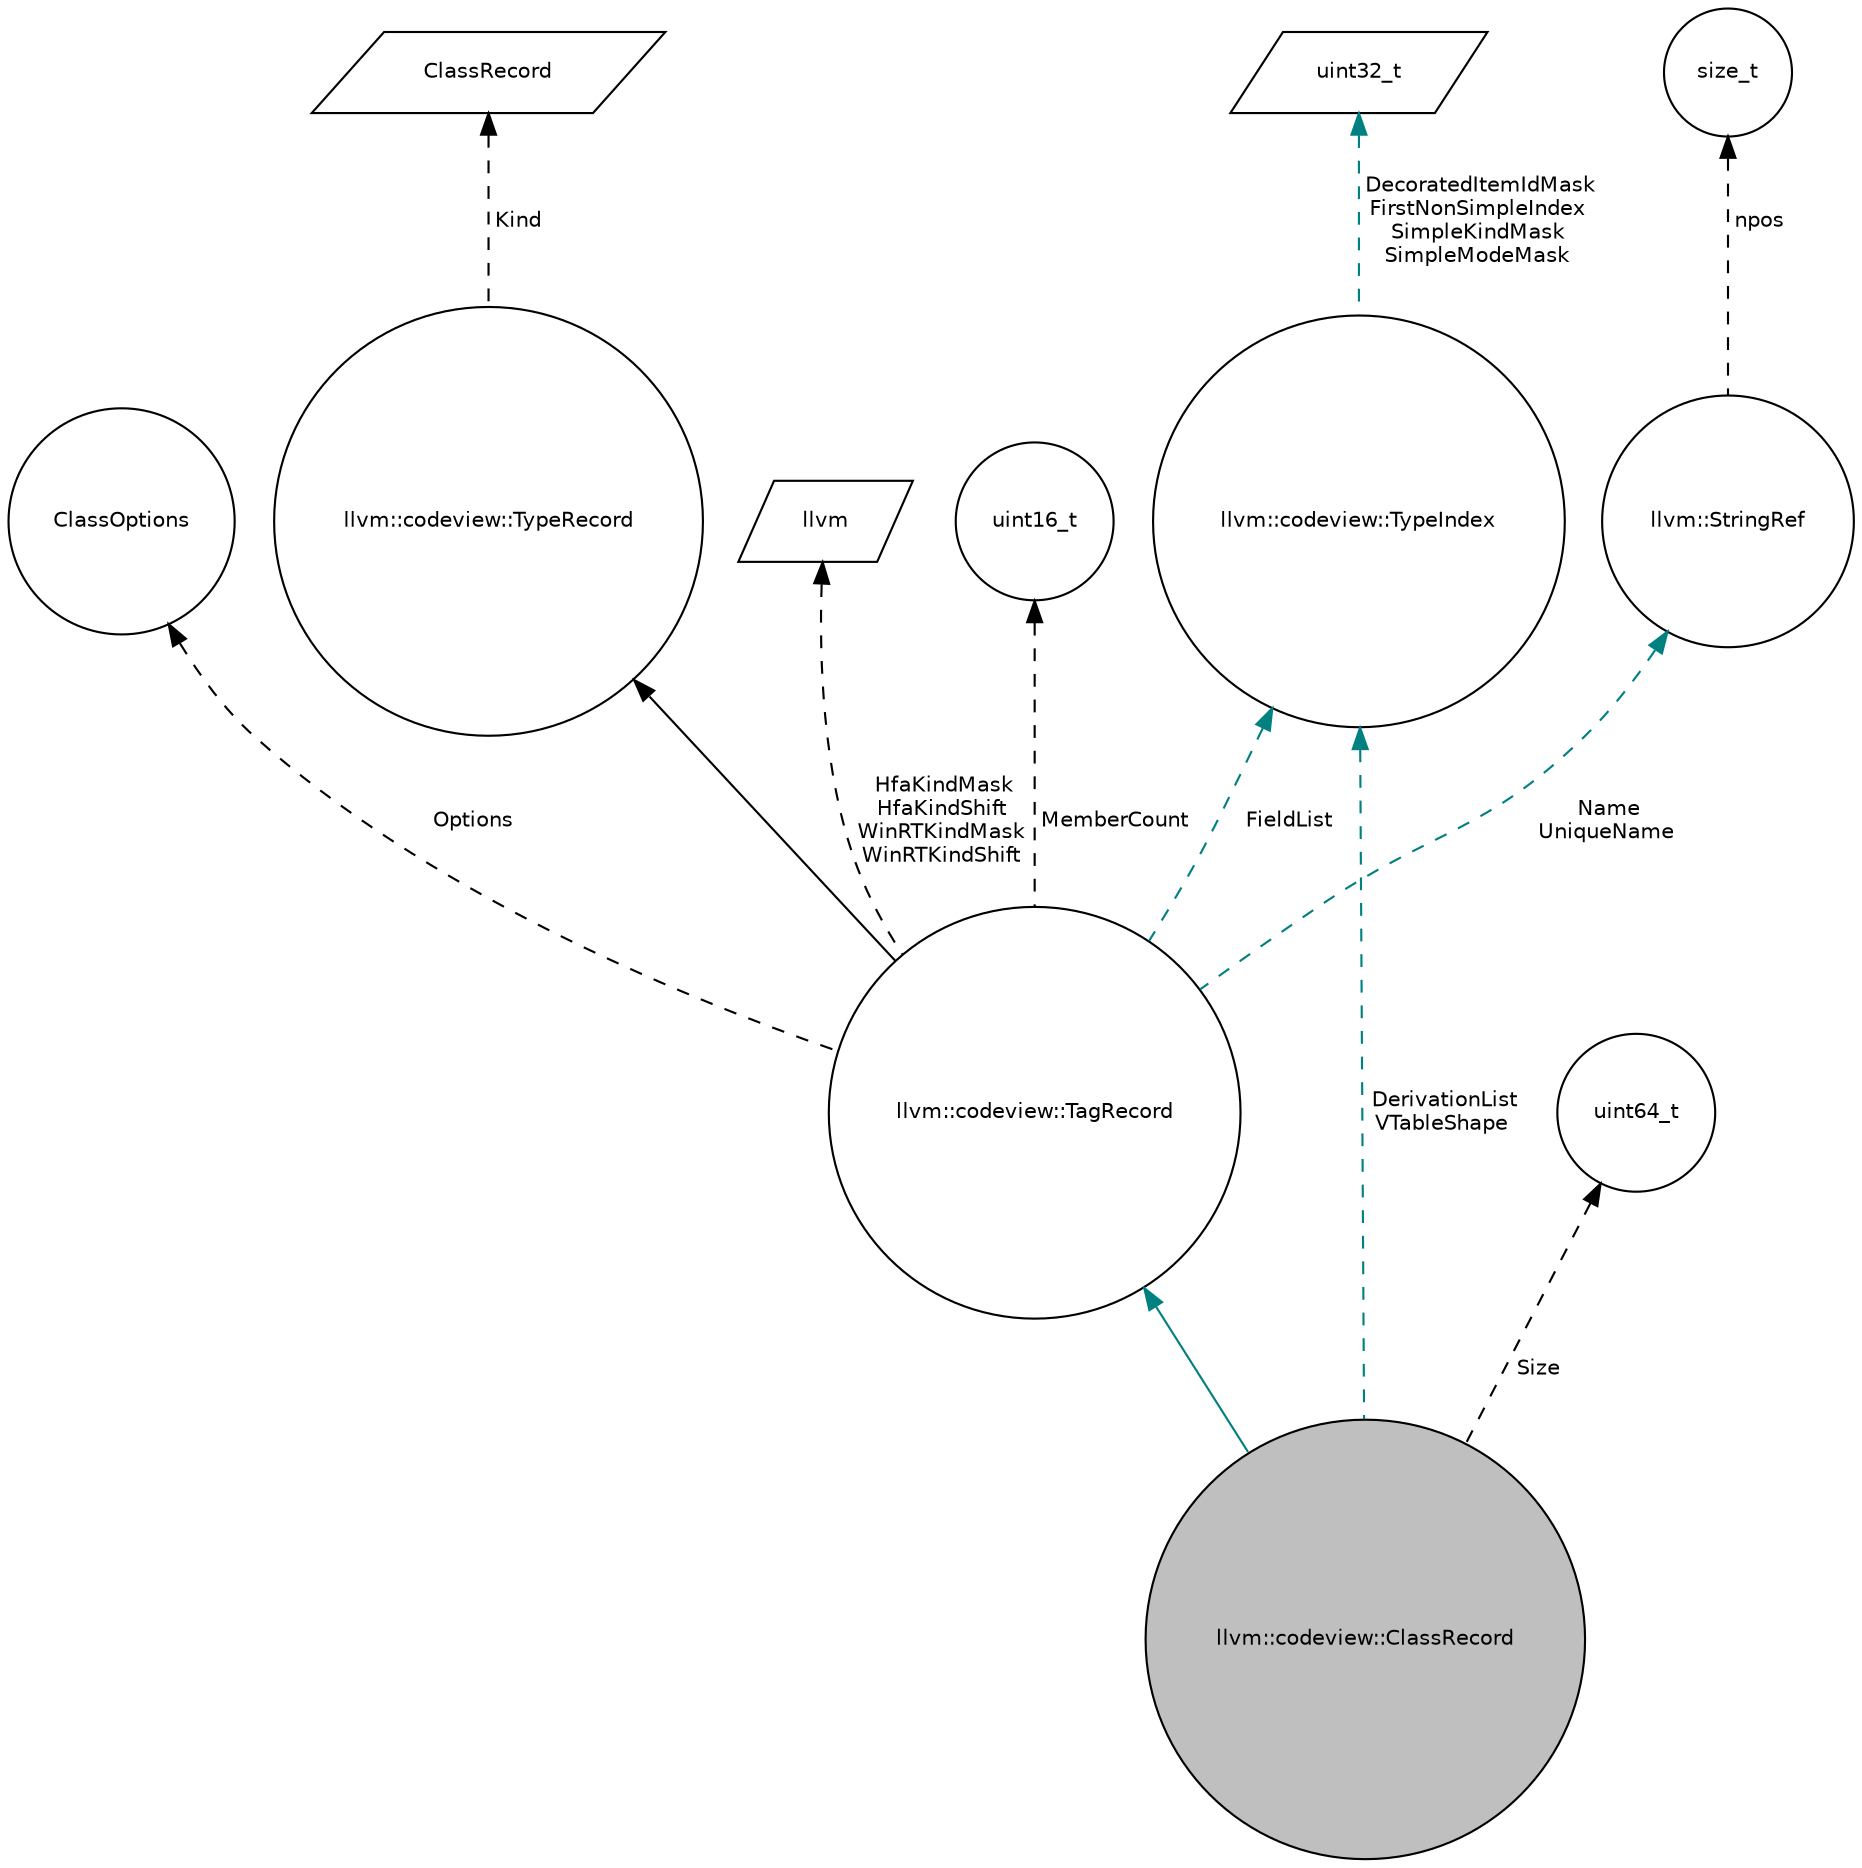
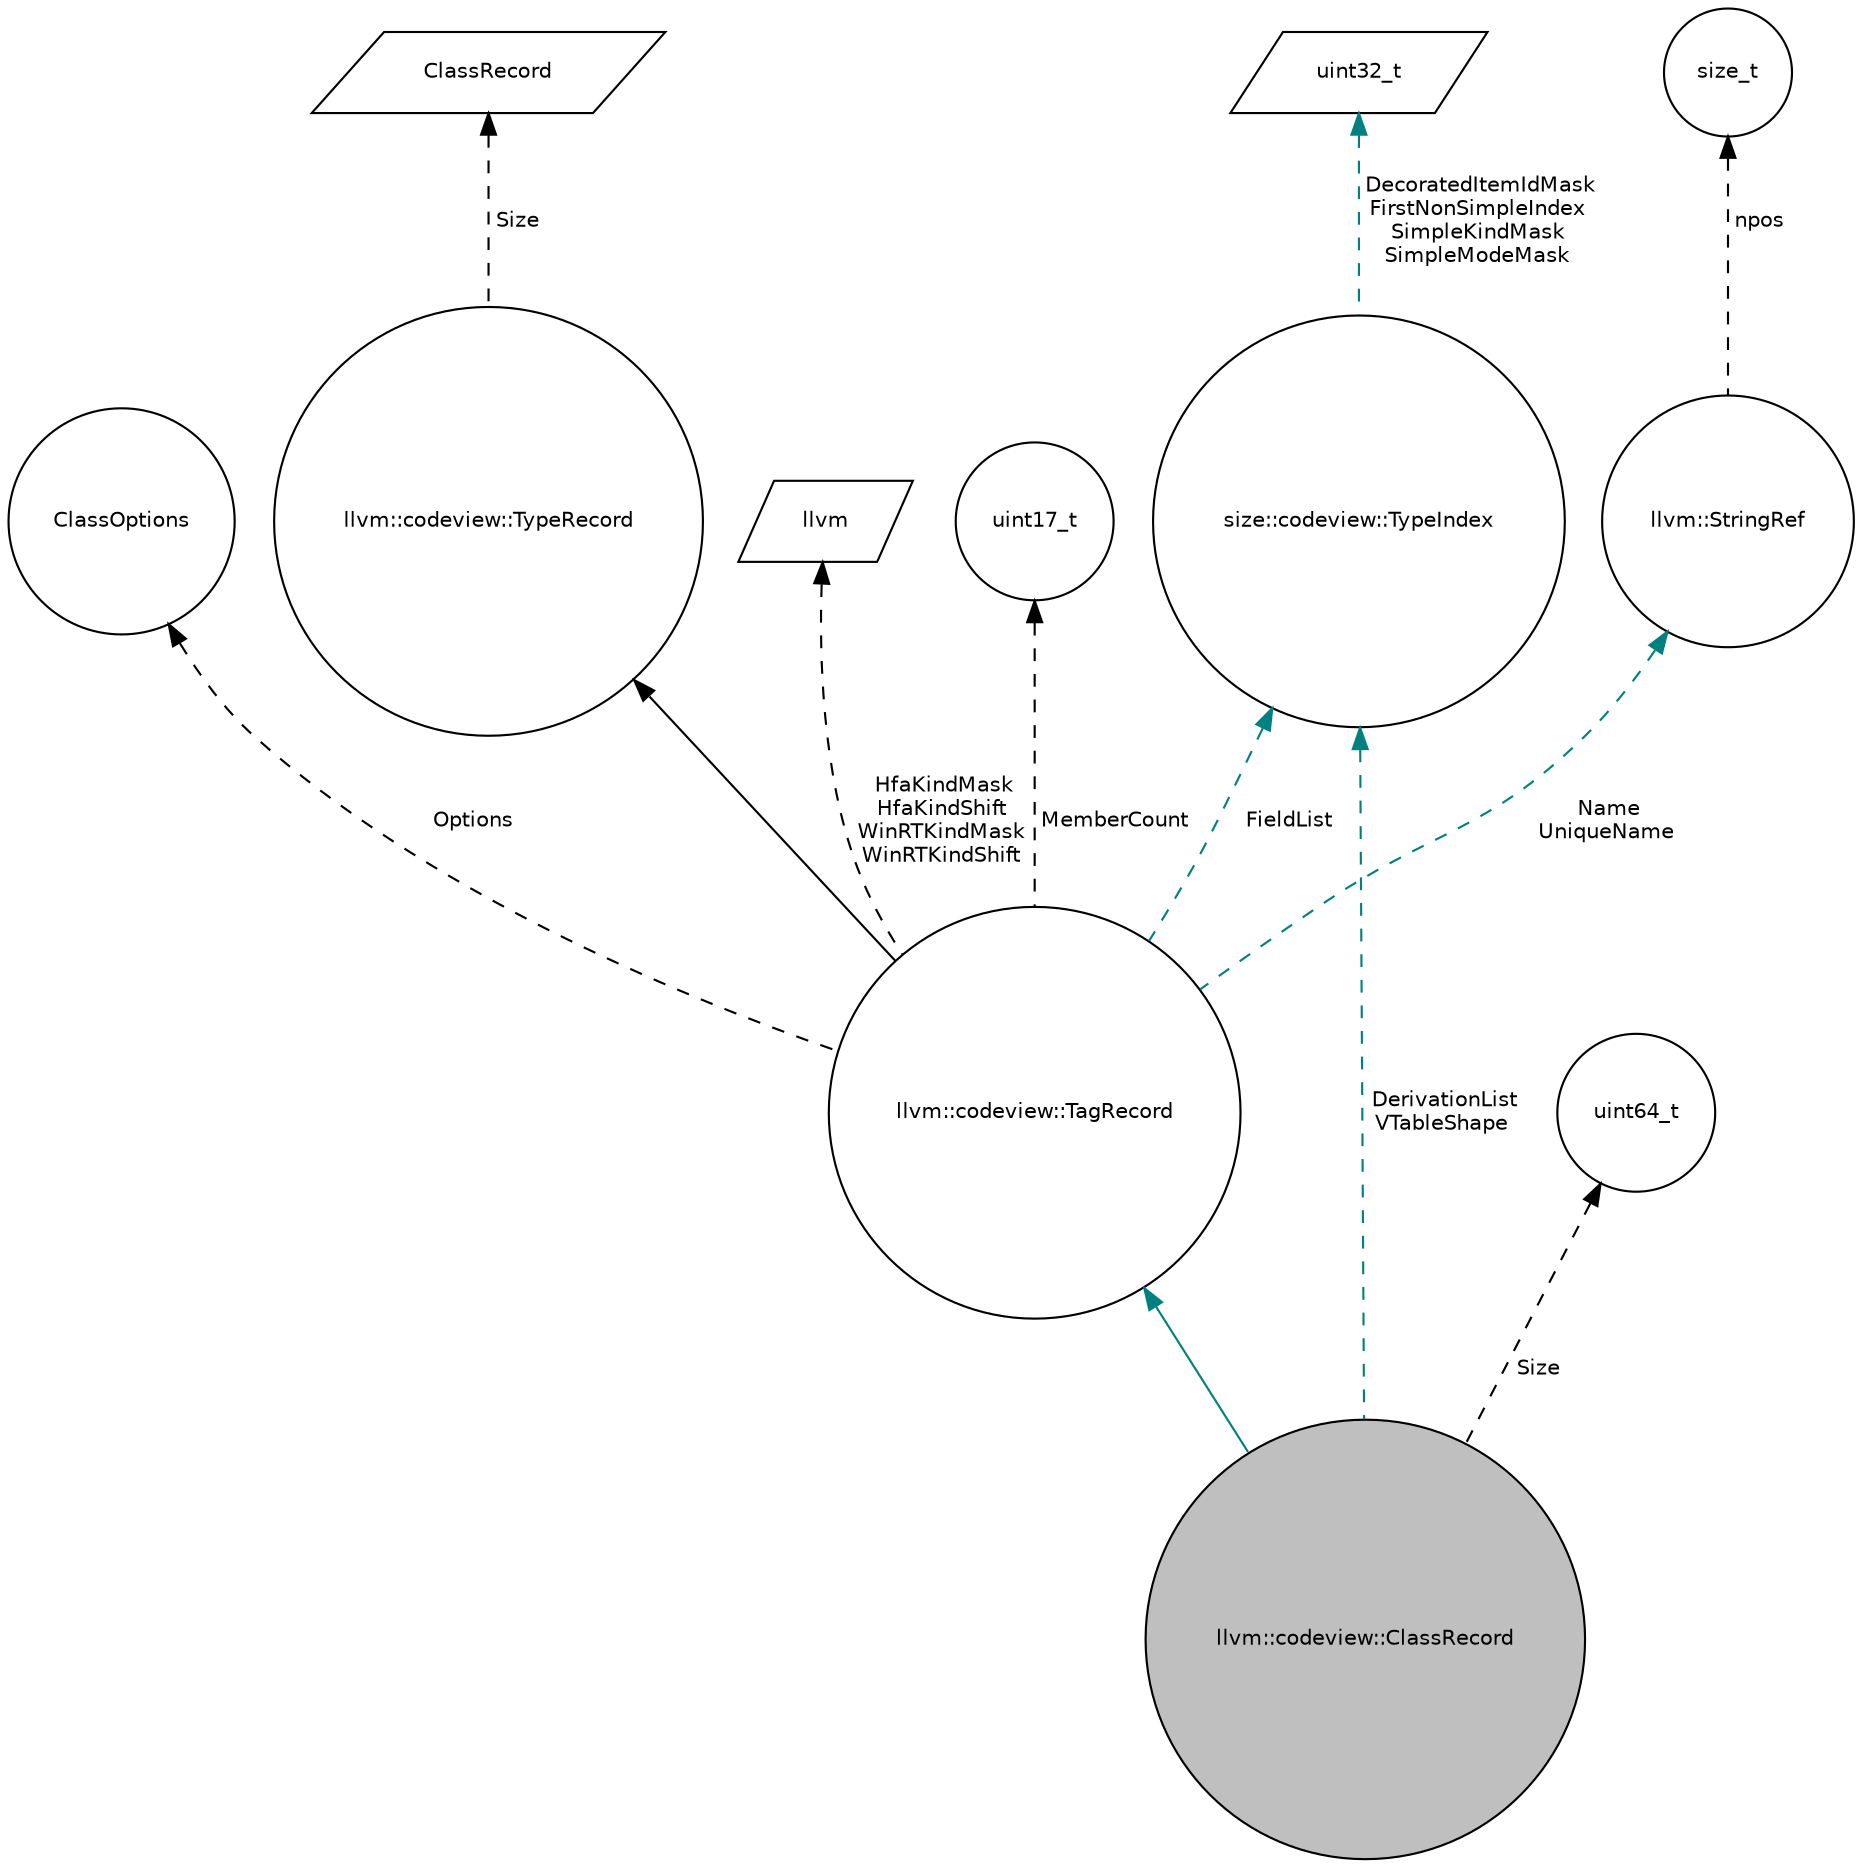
(515, 221) -> (515, 221)
(1035, 521) -> (1035, 521)
(1359, 521) -> (1359, 521)
